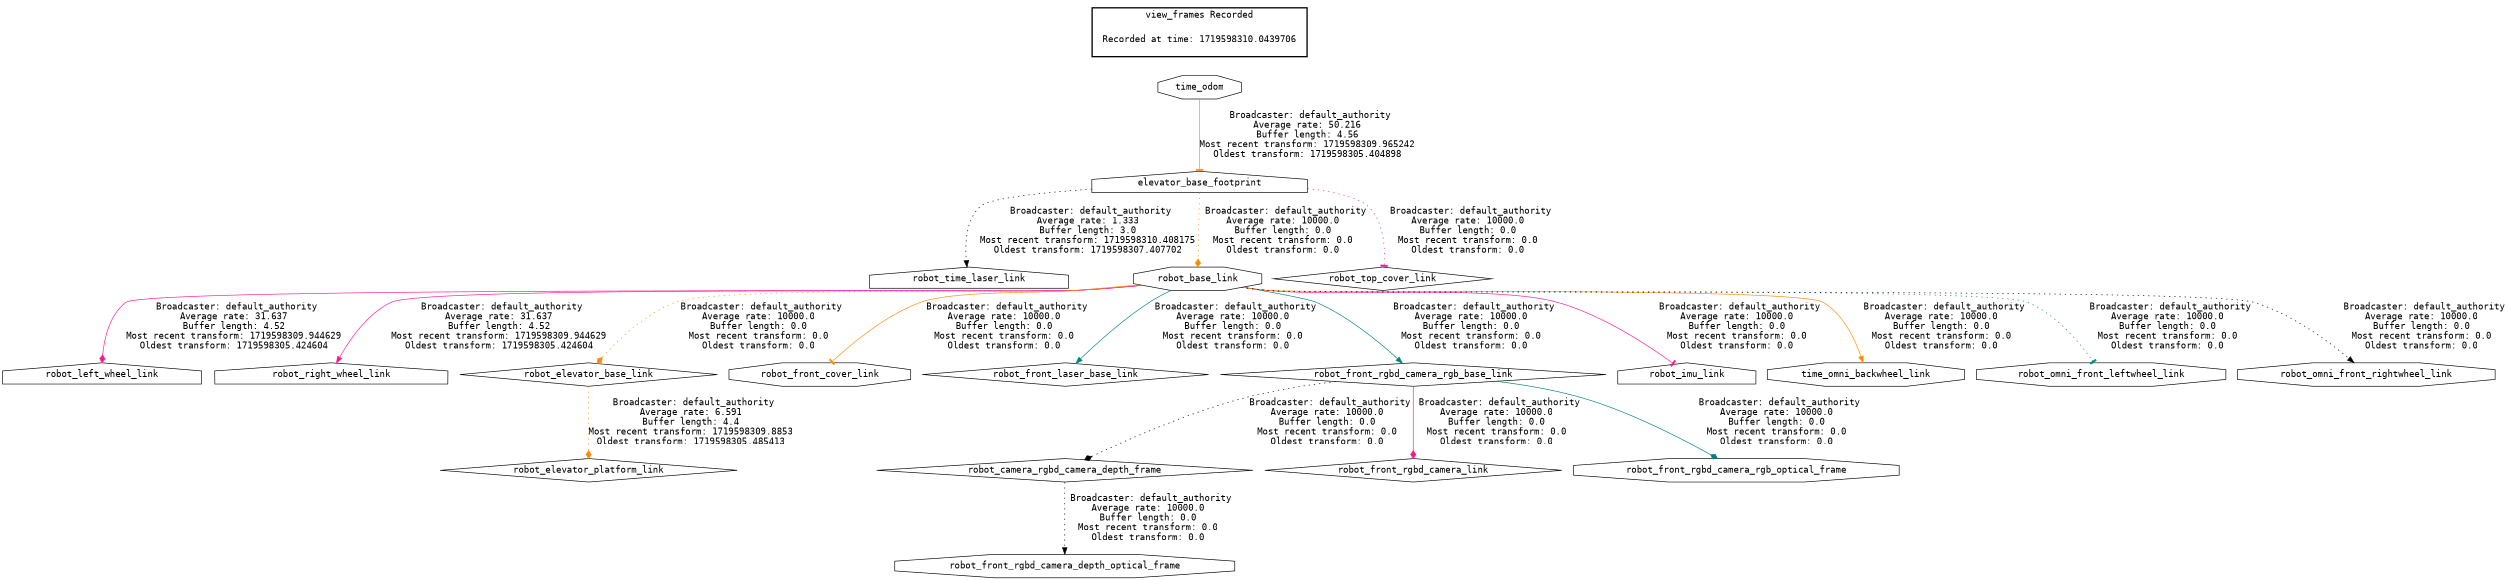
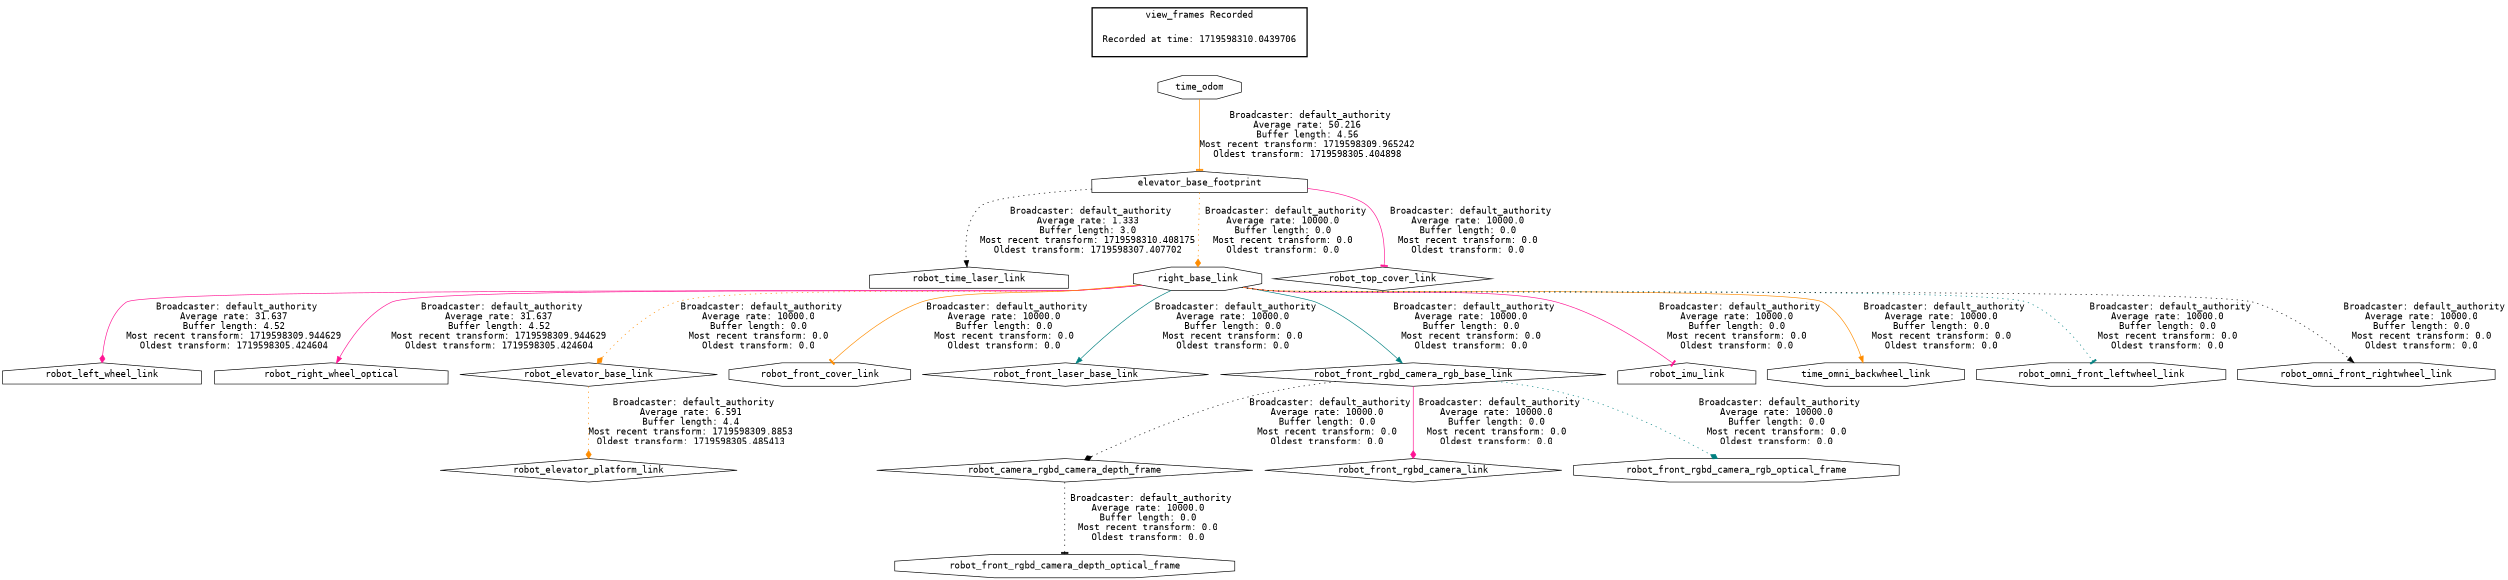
(1367, 206) -> (1367, 206)
(1198, 279) -> (1198, 279)
(331, 375) -> (331, 375)
(1607, 406) -> (1607, 406)
(1065, 515) -> (1065, 515)
